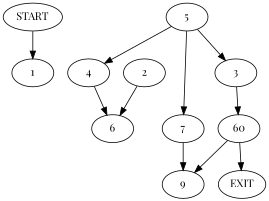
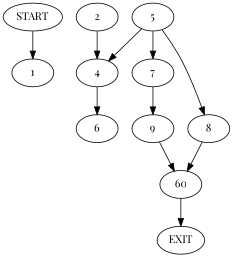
(236, 73) -> (209, 129)
(130, 97) -> (97, 41)
(214, 154) -> (165, 153)
